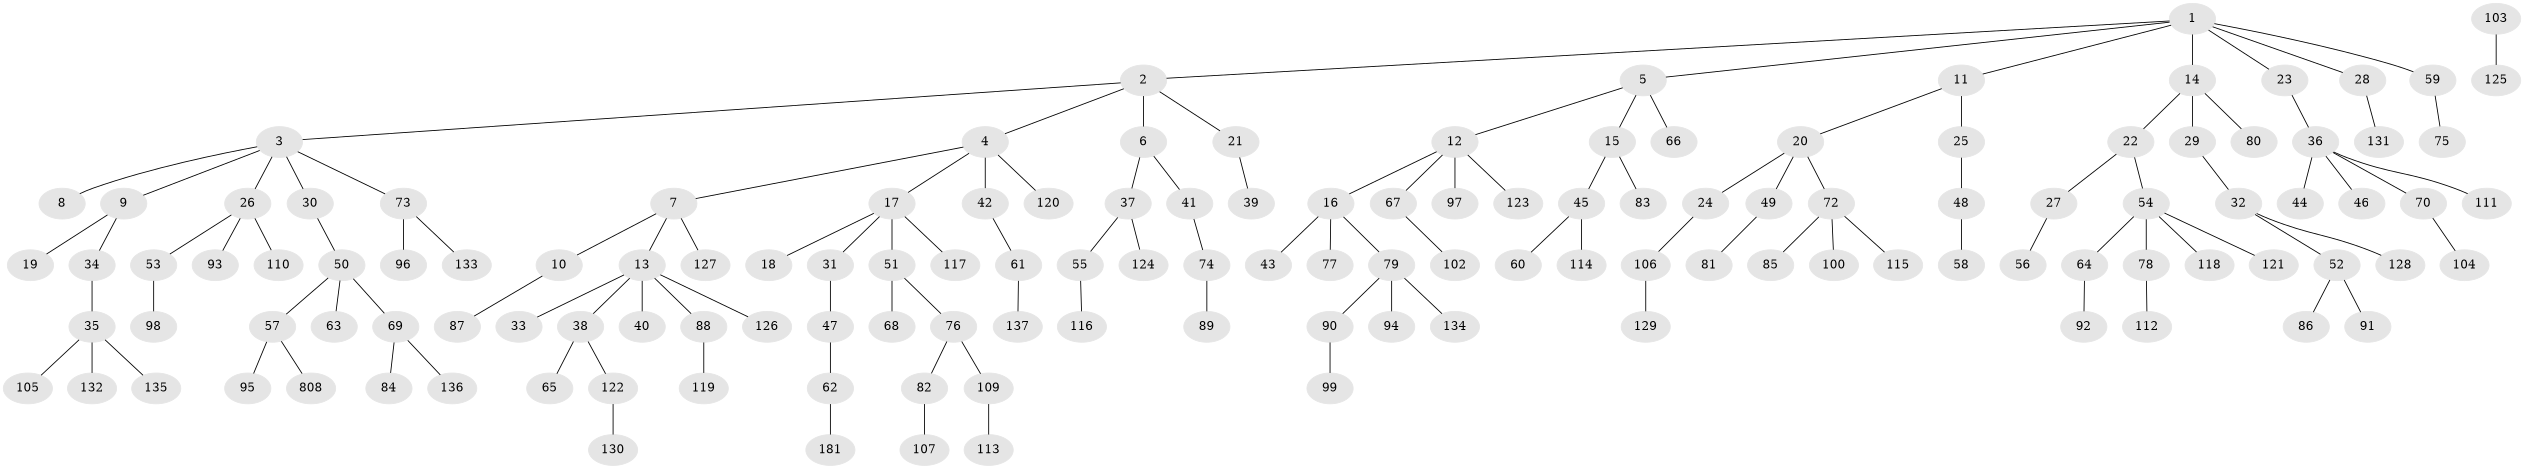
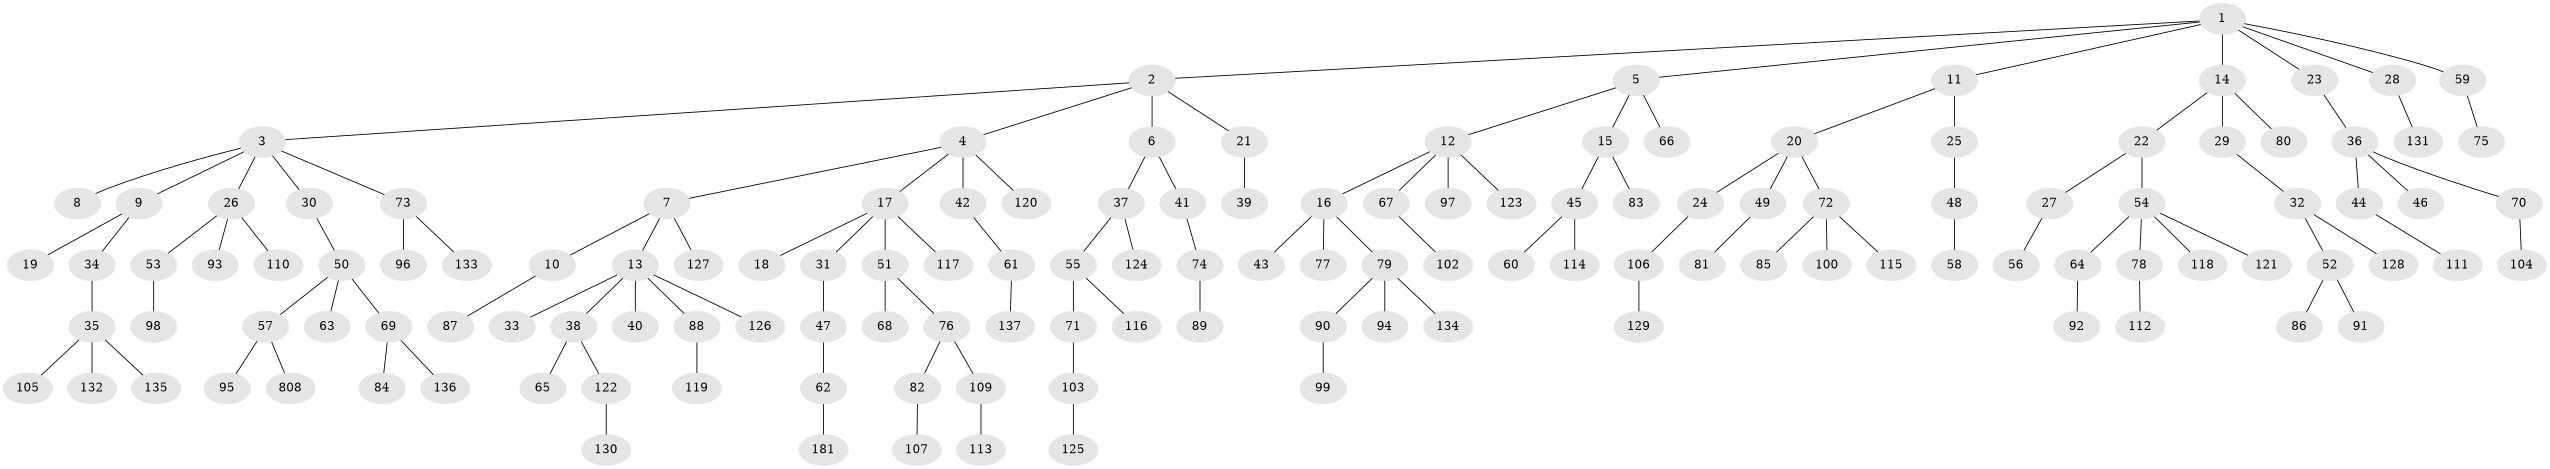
(2401, 173) -> (2408, 234)
none -> (1073, 327)
